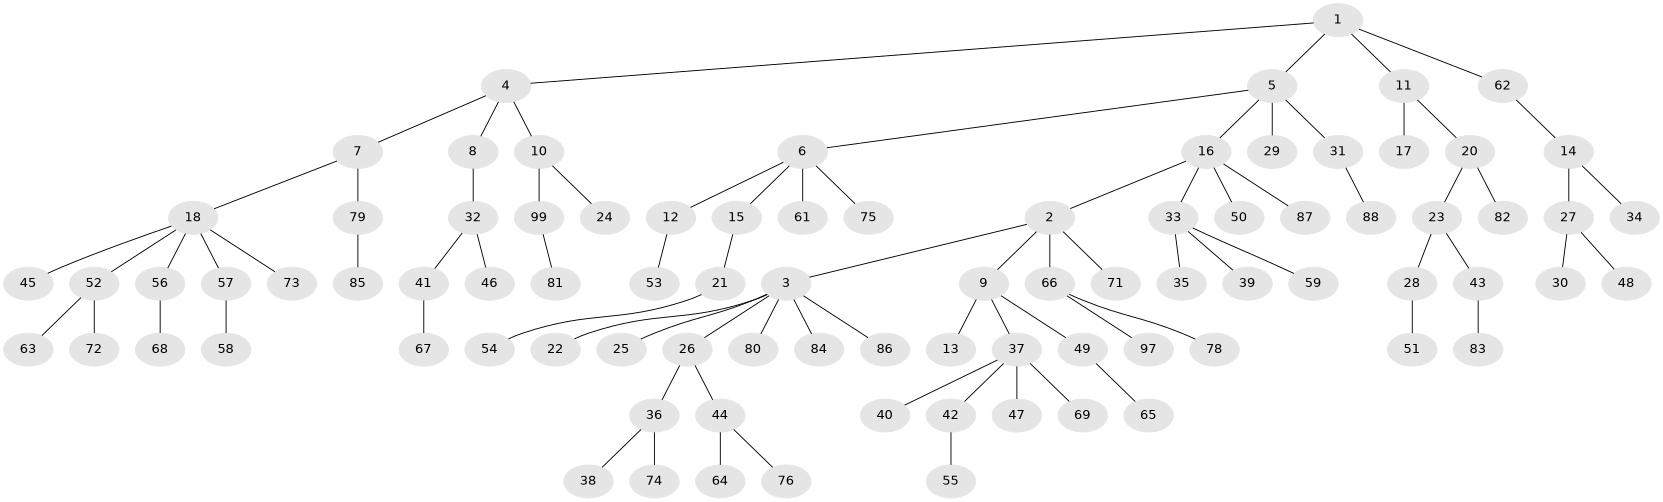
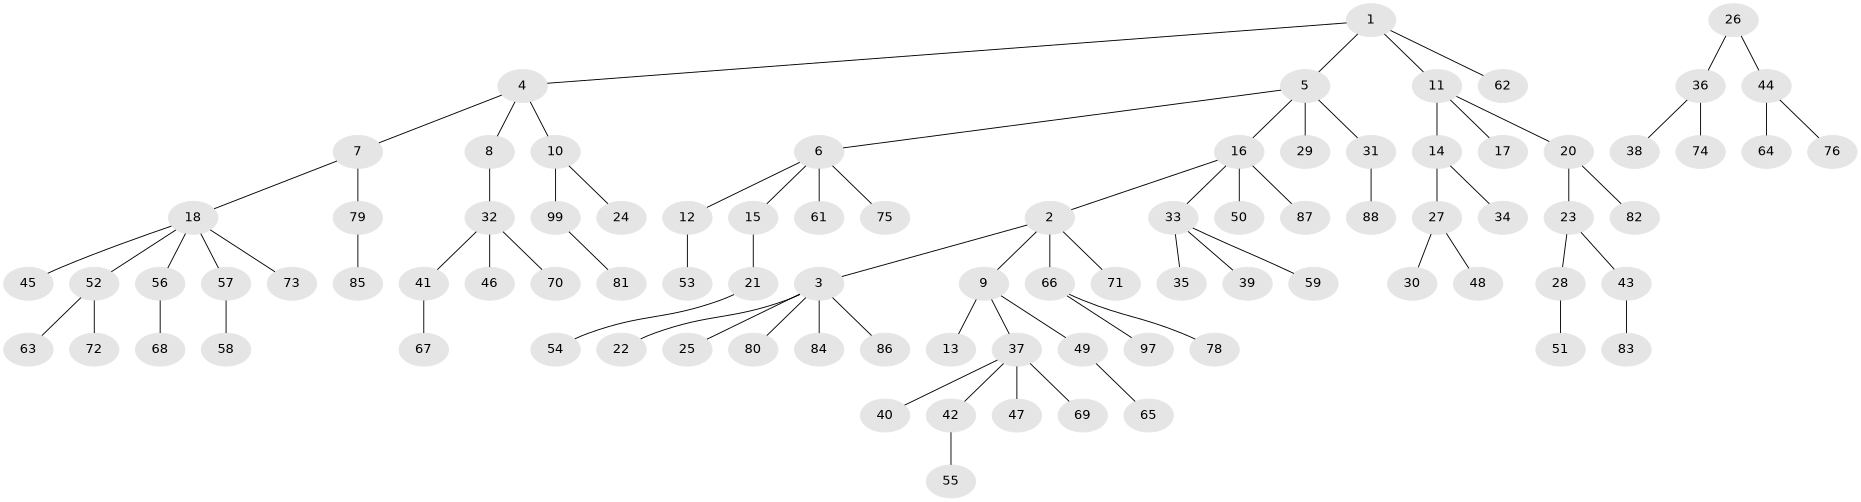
(1536, 119) -> (1437, 119)
none -> (556, 284)
(737, 317) -> none
